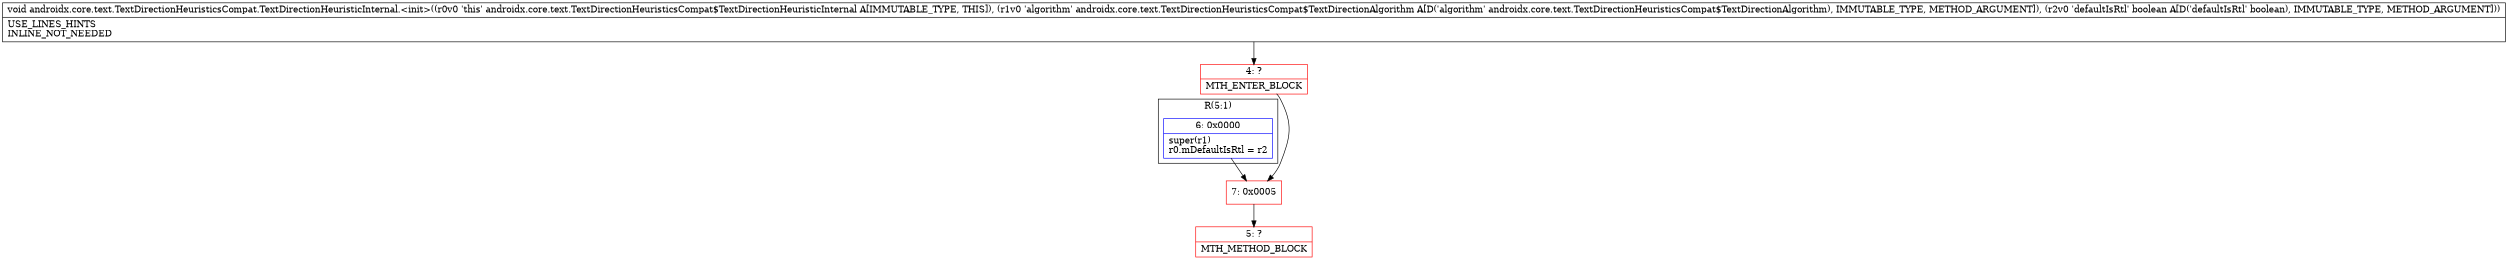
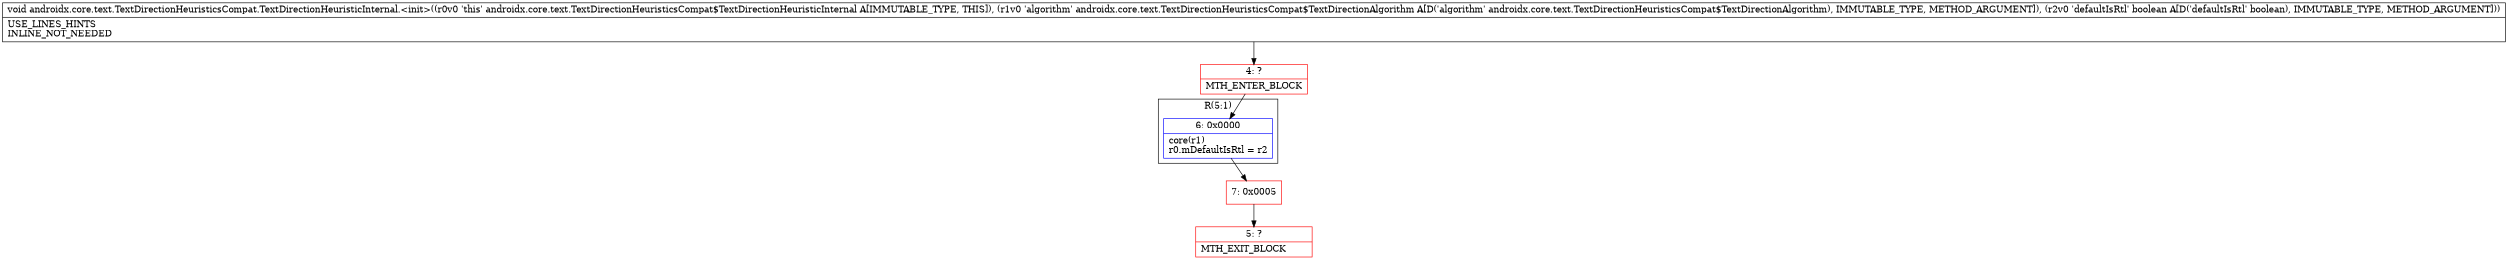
(1289, 136) -> (1239, 104)
(1190, 141) -> (1187, 141)
(1254, 249) -> (1244, 249)
